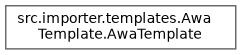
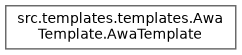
(121, 27) -> (121, 27)
